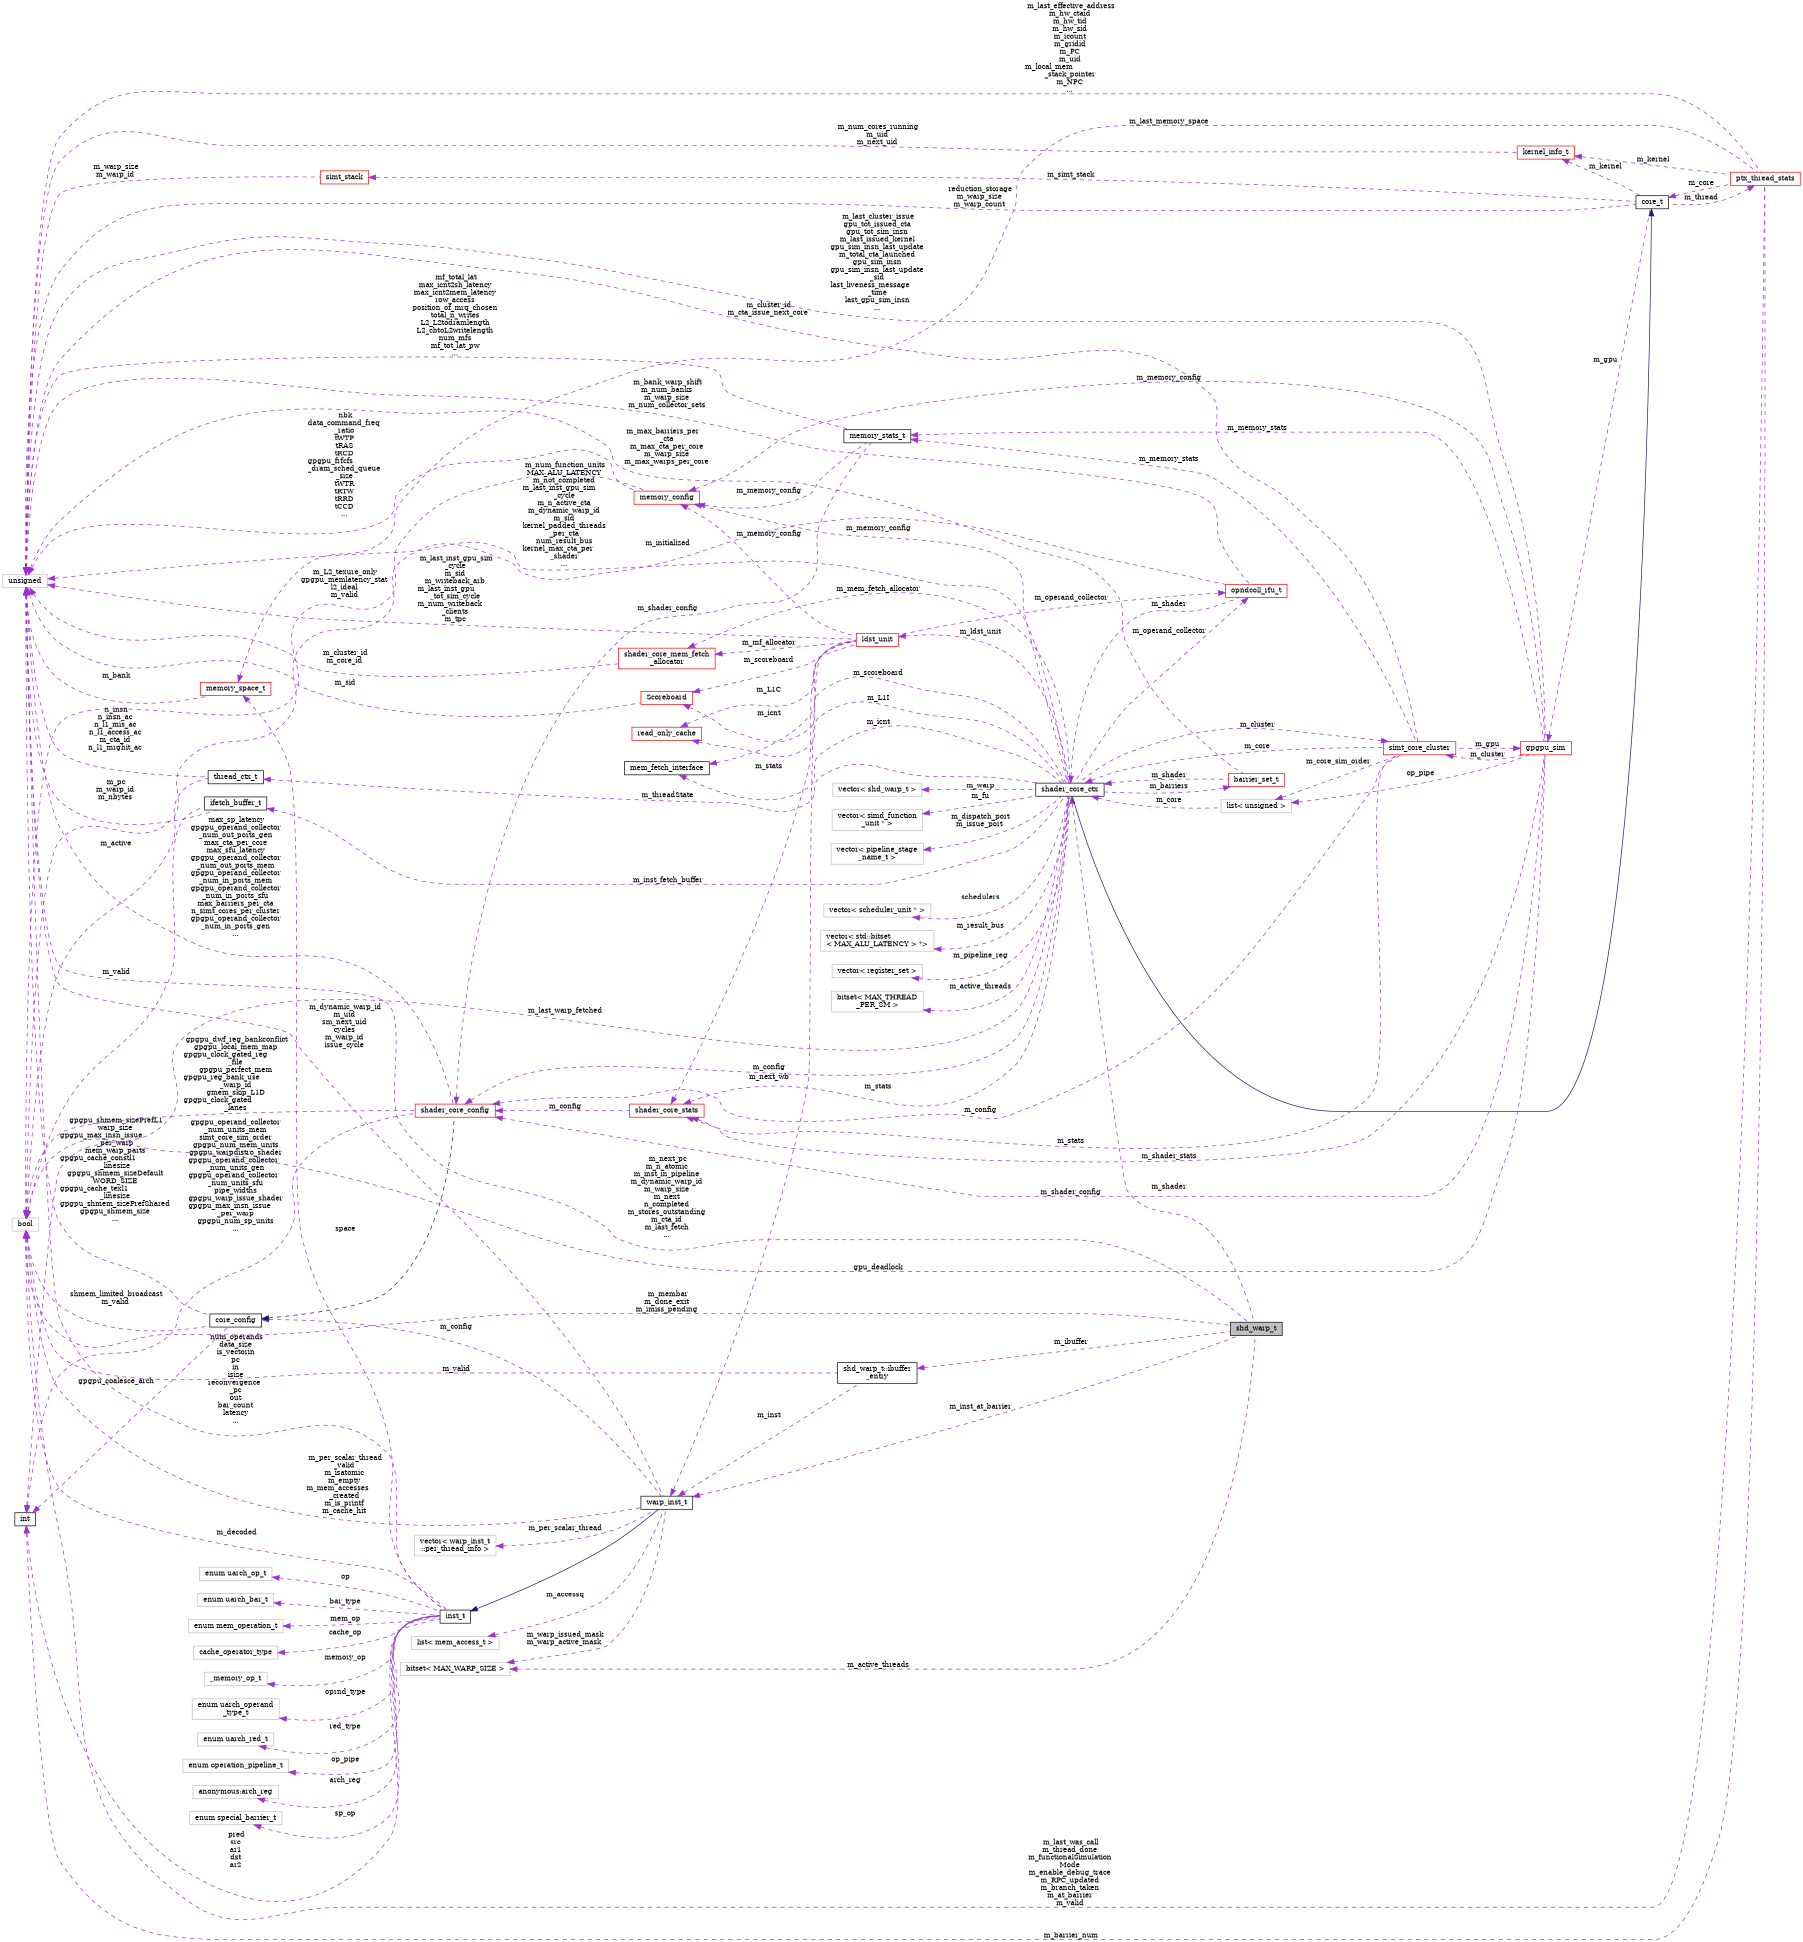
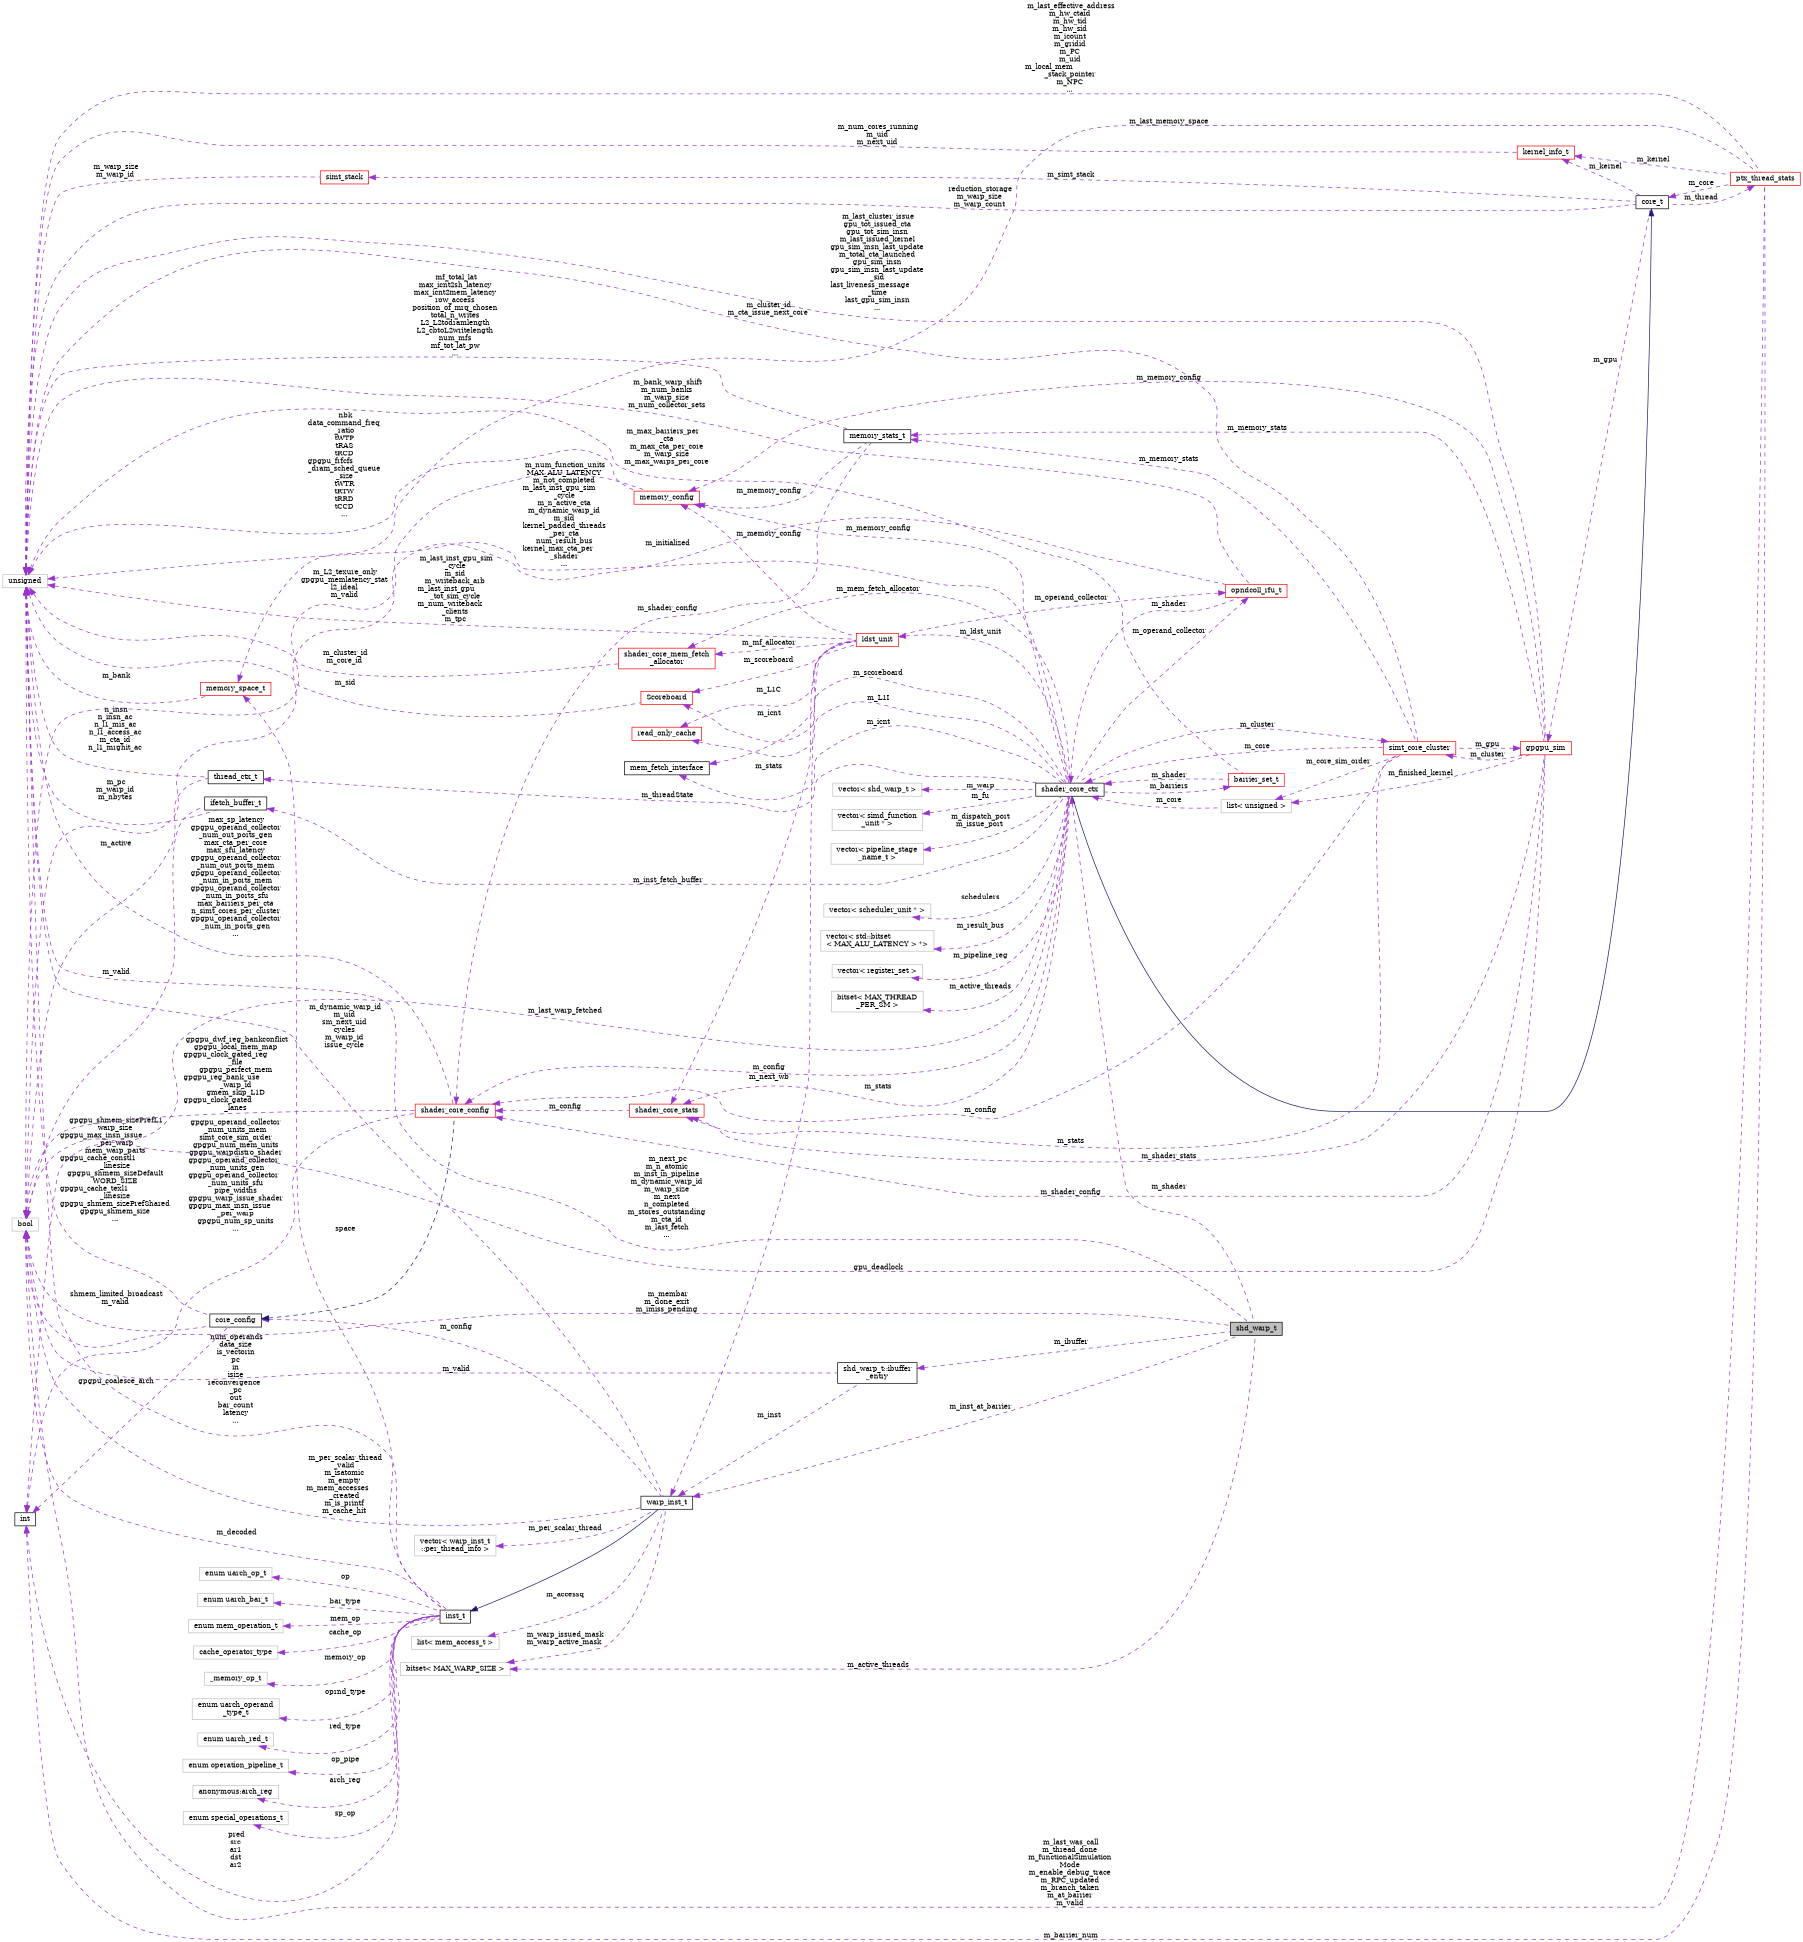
(1420, 773) -> (1420, 773)
(236, 1818) -> (236, 1818)
